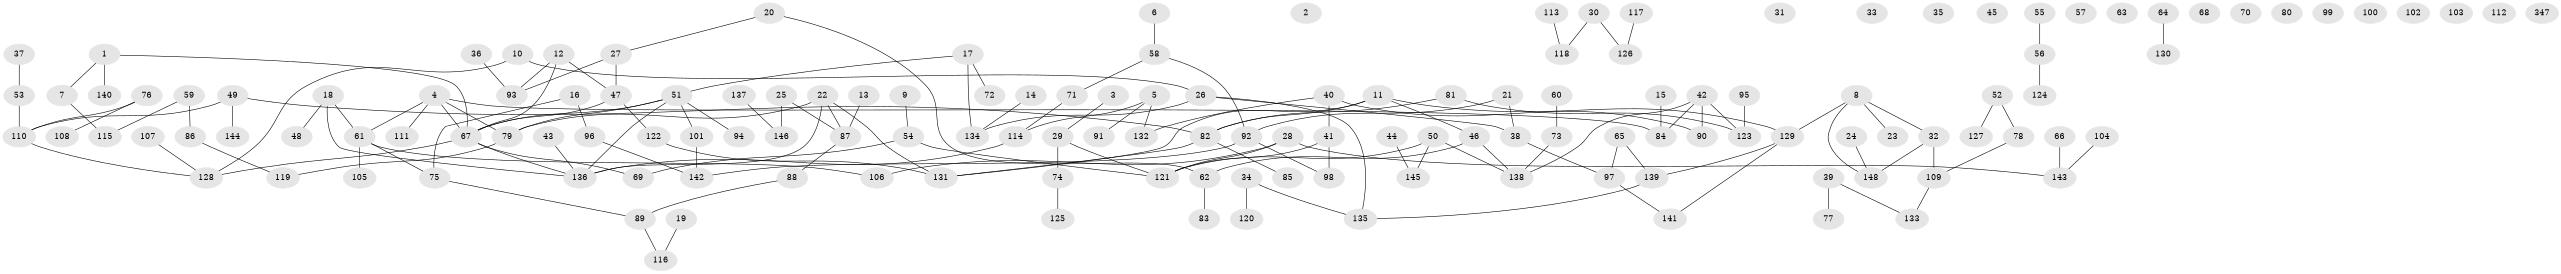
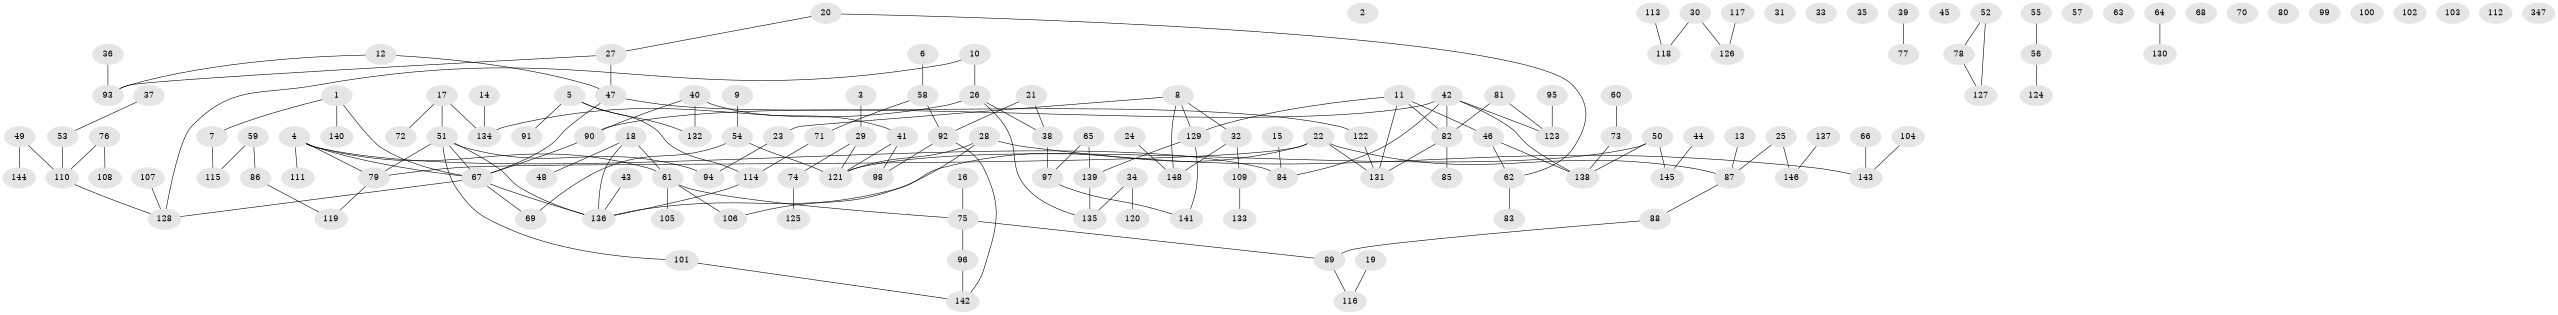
(538, 100) -> (534, 159)
(483, 114) -> (1447, 113)
(584, 120) -> (963, 240)
none -> (747, 155)
(1977, 157) -> (1970, 75)
(1870, 198) -> none
